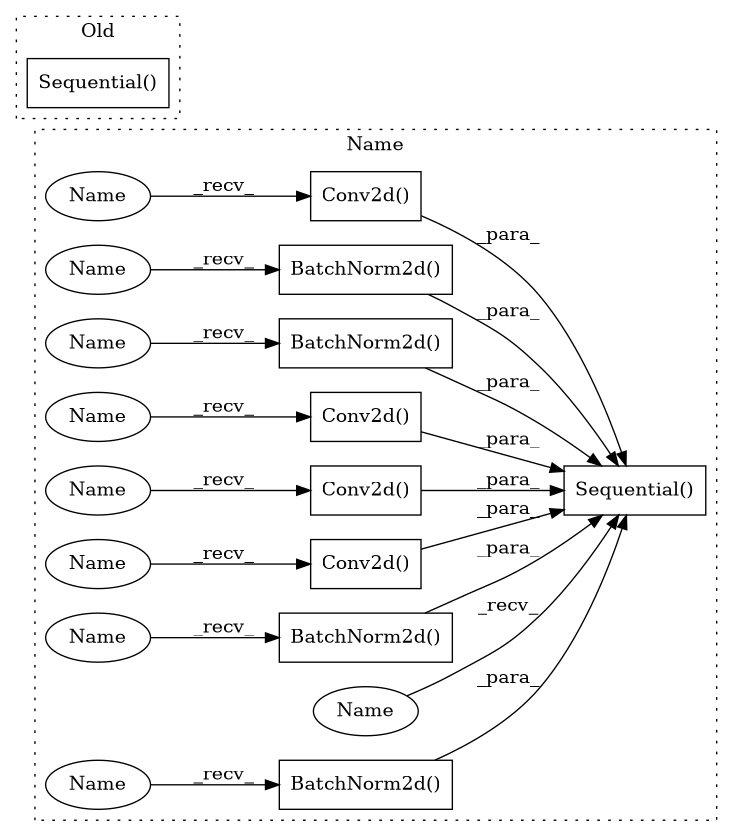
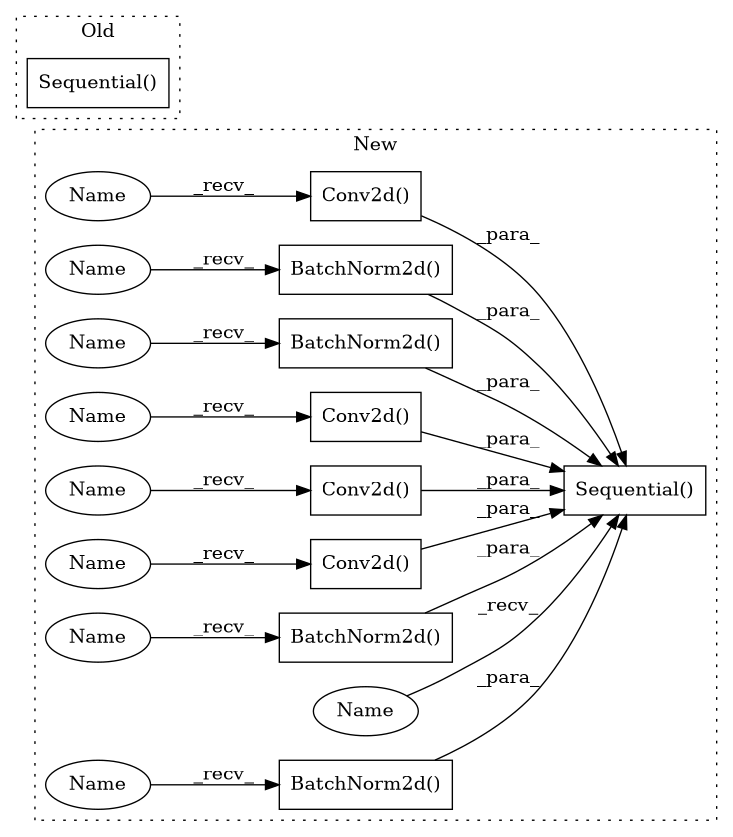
(376, 145) -> (376, 145)
